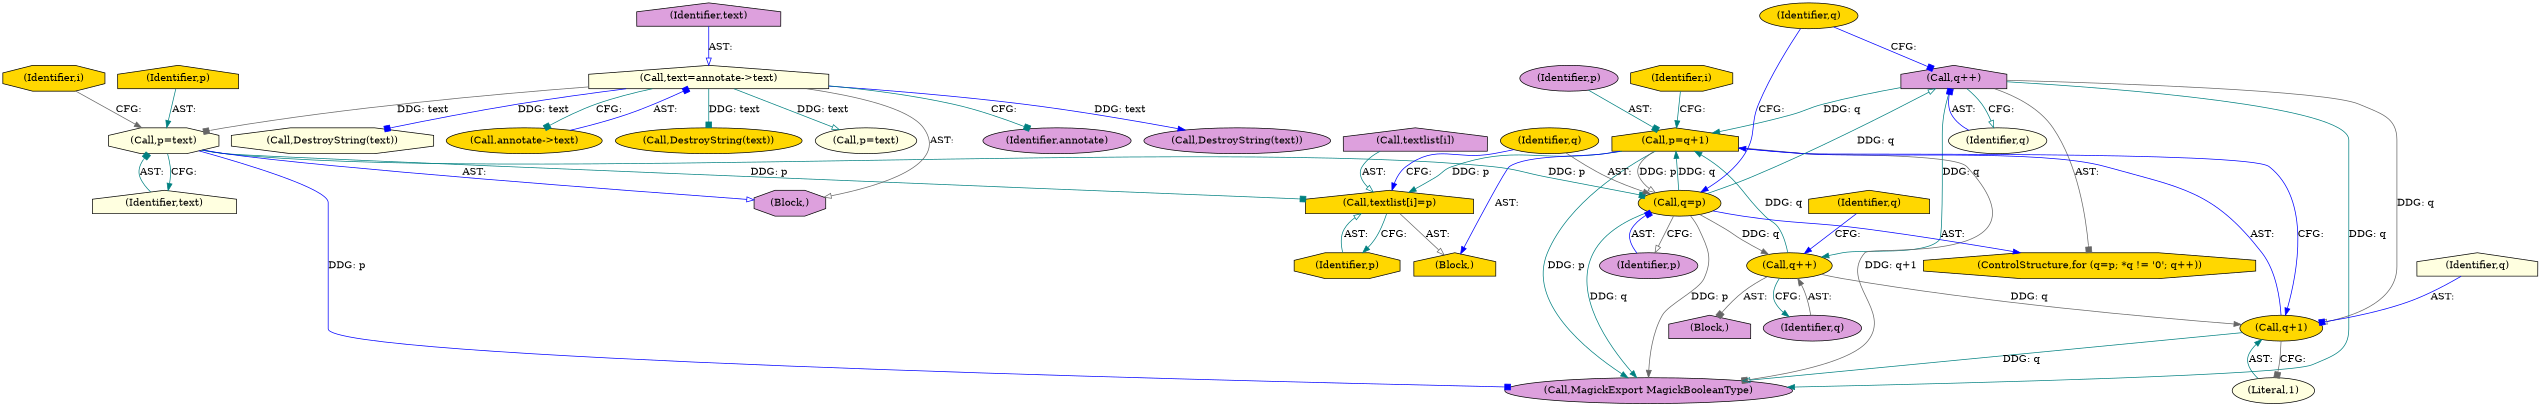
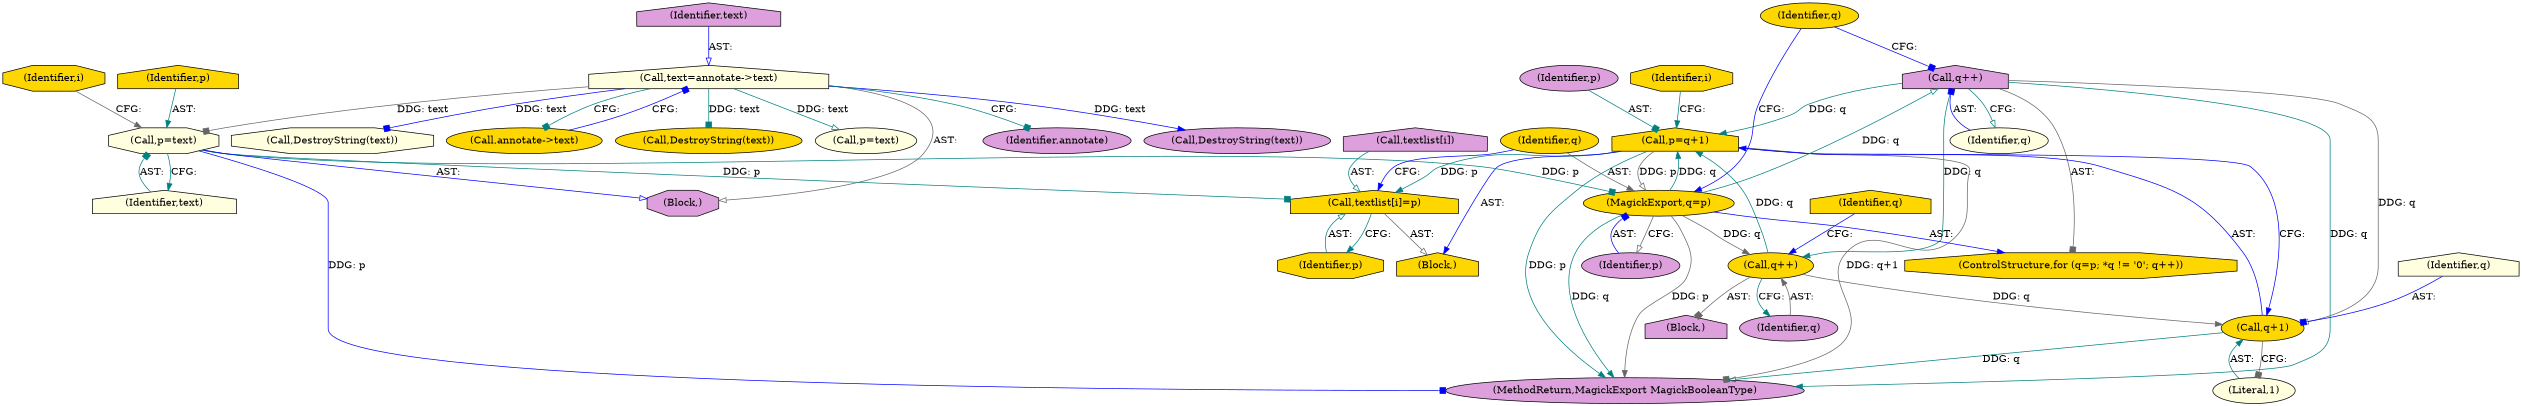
(667, 110) -> (667, 110)
(1680, 203) -> (1659, 203)
(1649, 391) -> (1625, 391)
